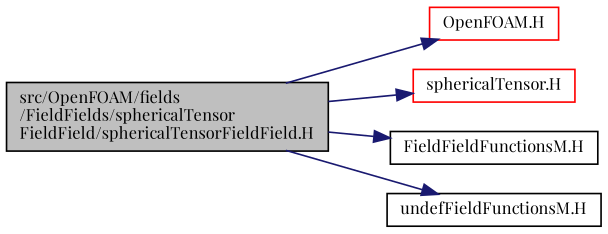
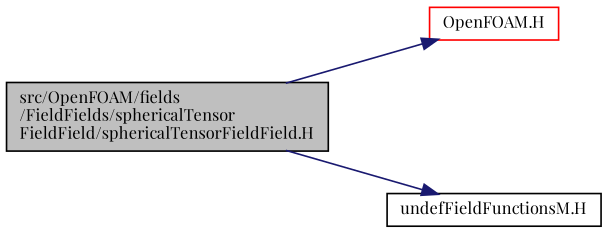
(494, 86) -> none
(494, 148) -> none
